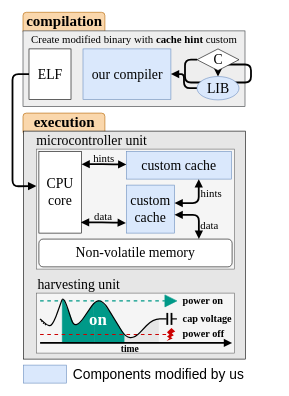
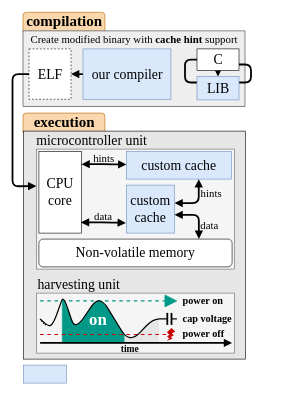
(134, 40) -> (134, 40)
(218, 60) -> (218, 60)
(50, 74) -> (50, 74)
none -> (76, 74)
(189, 88) -> none
(218, 88) -> (218, 88)
(158, 374) -> none
